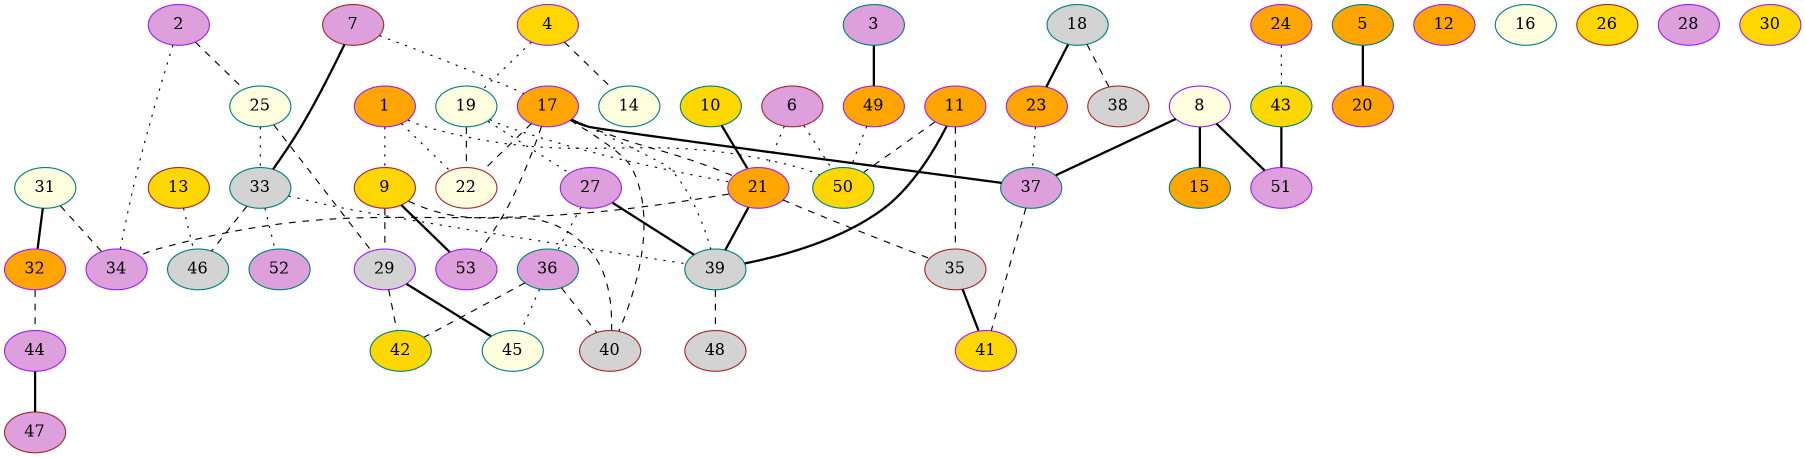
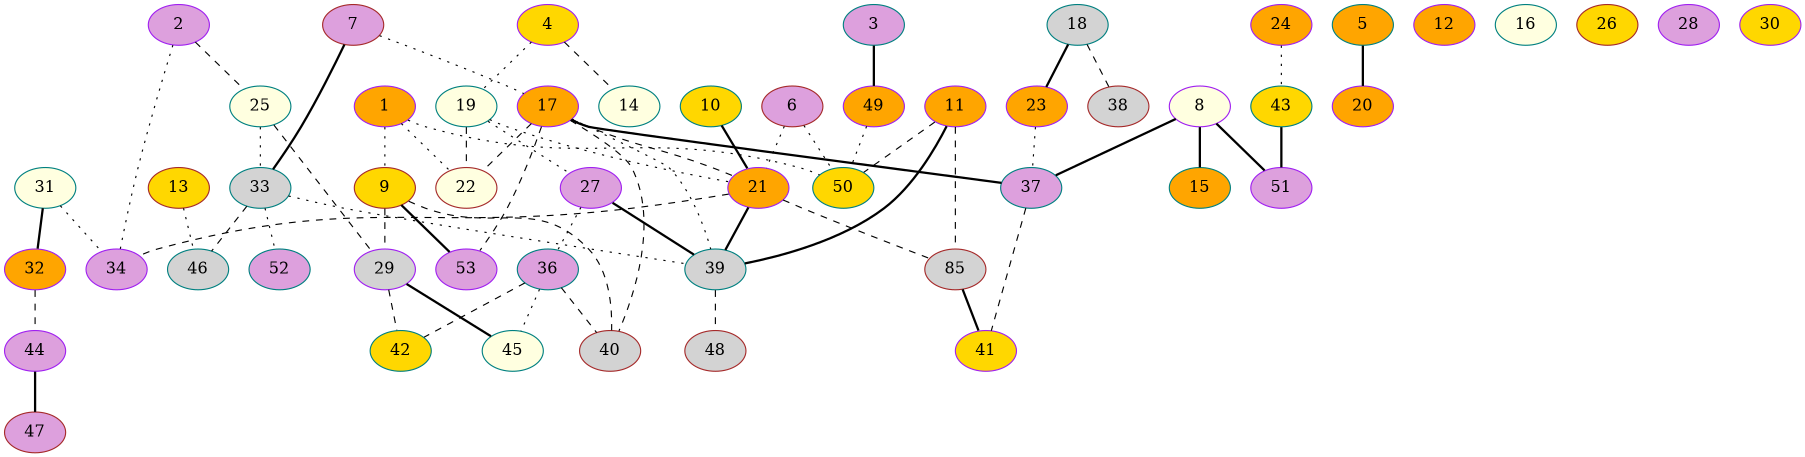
(81, 229) -> (81, 229)
(955, 269) -> (955, 269)
